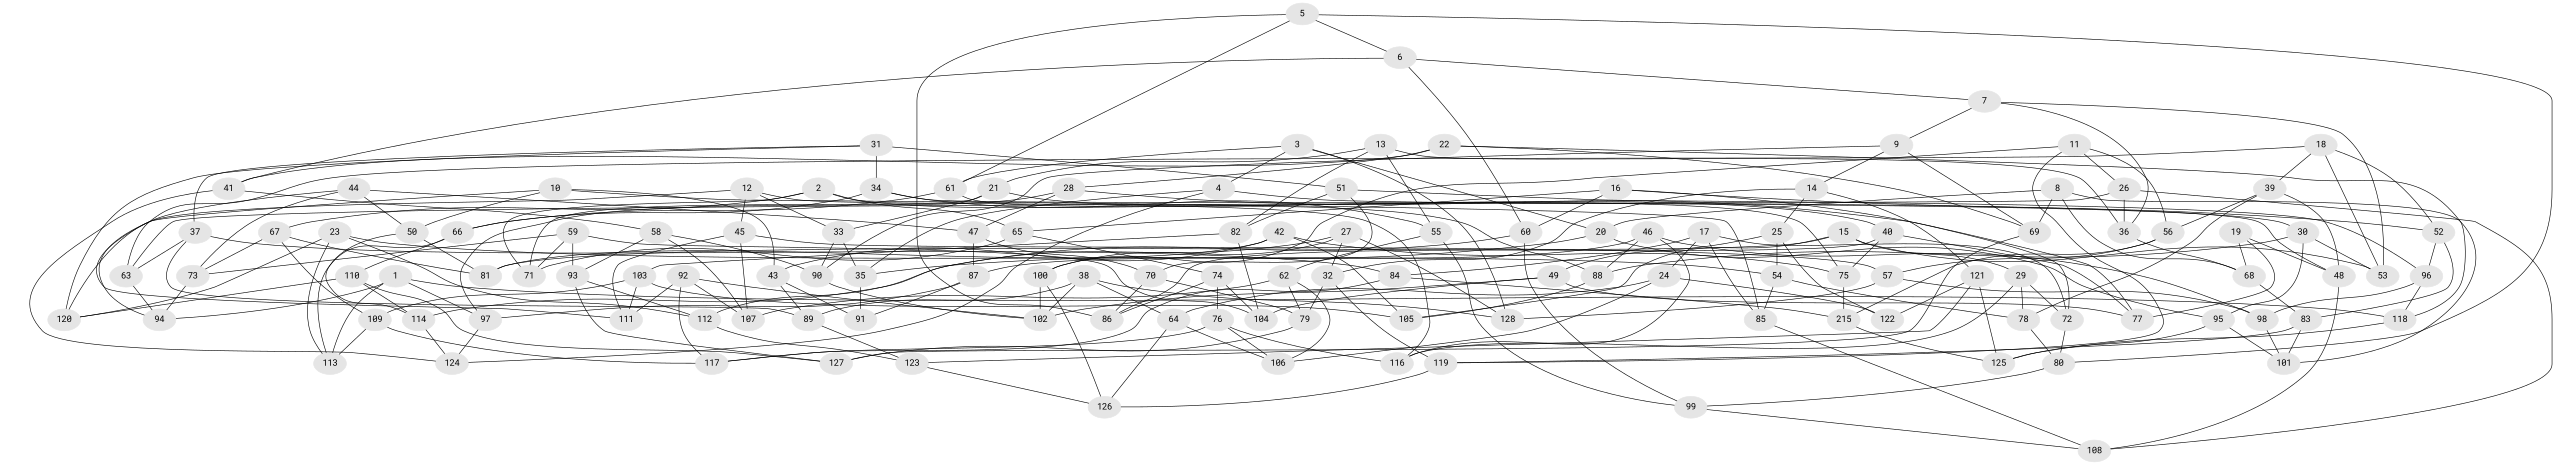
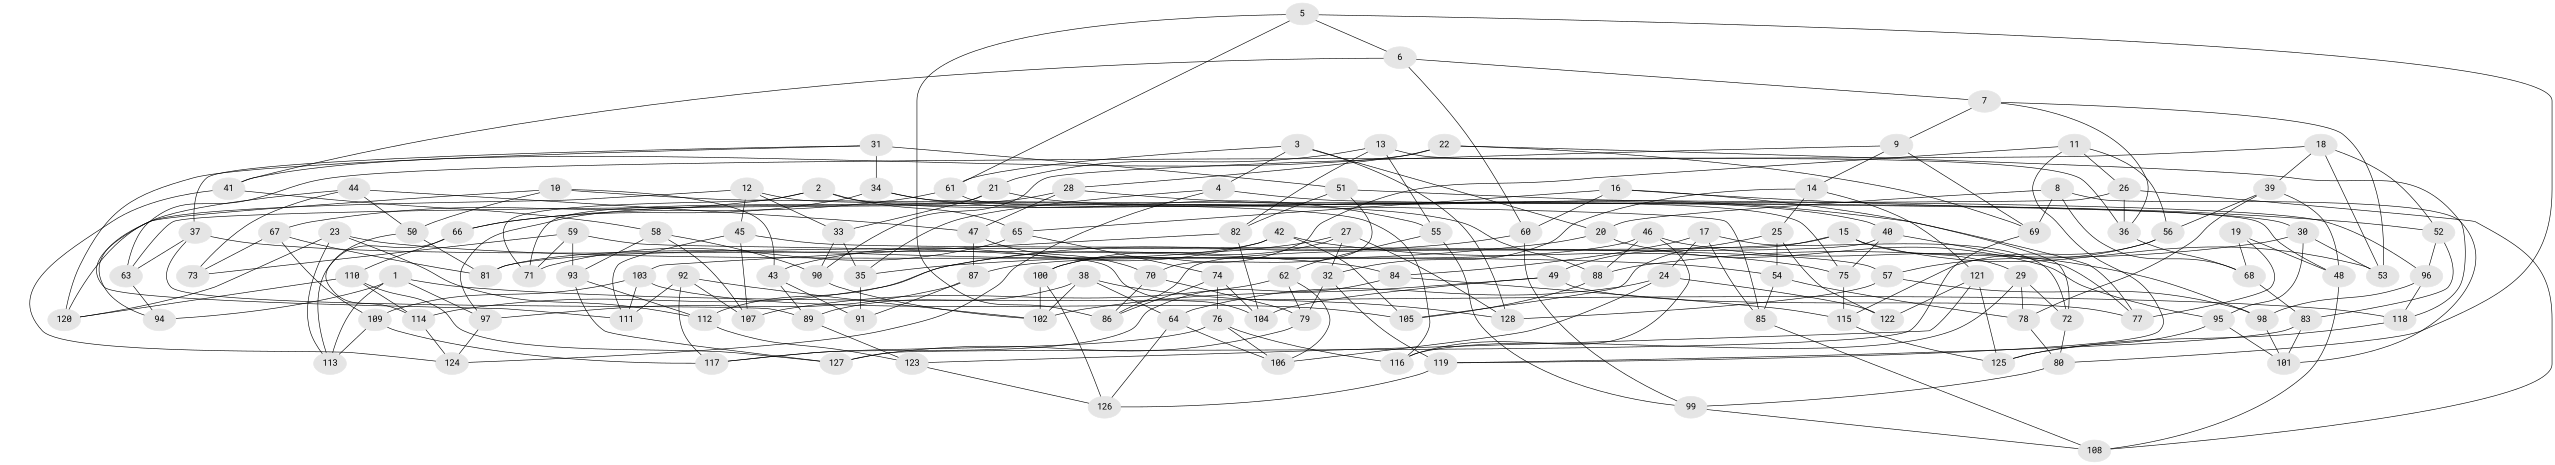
(180, 293) -> none
(1844, 320) -> (1844, 320)
